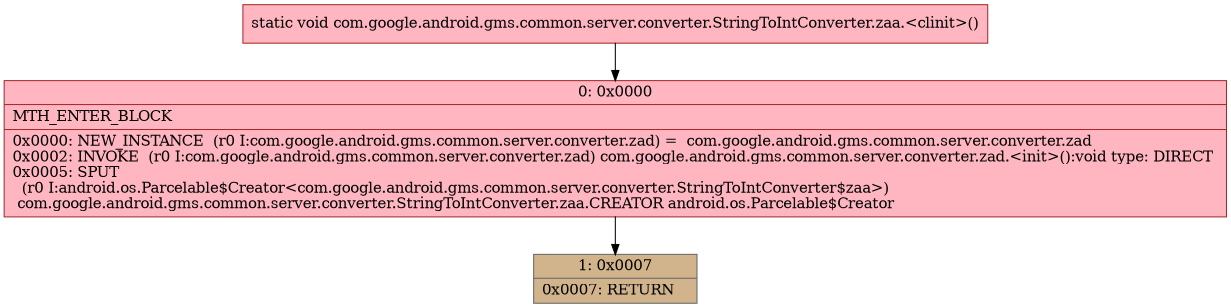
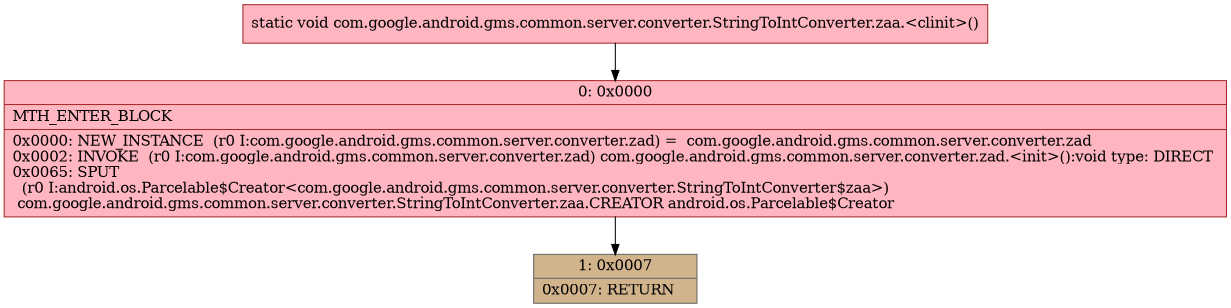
(71, 173) -> (71, 173)
